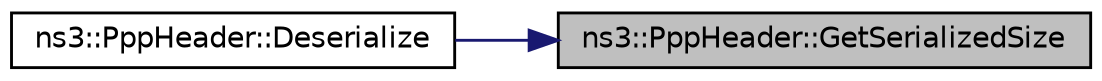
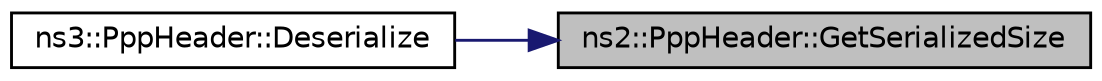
(824, 40) -> (824, 40)
